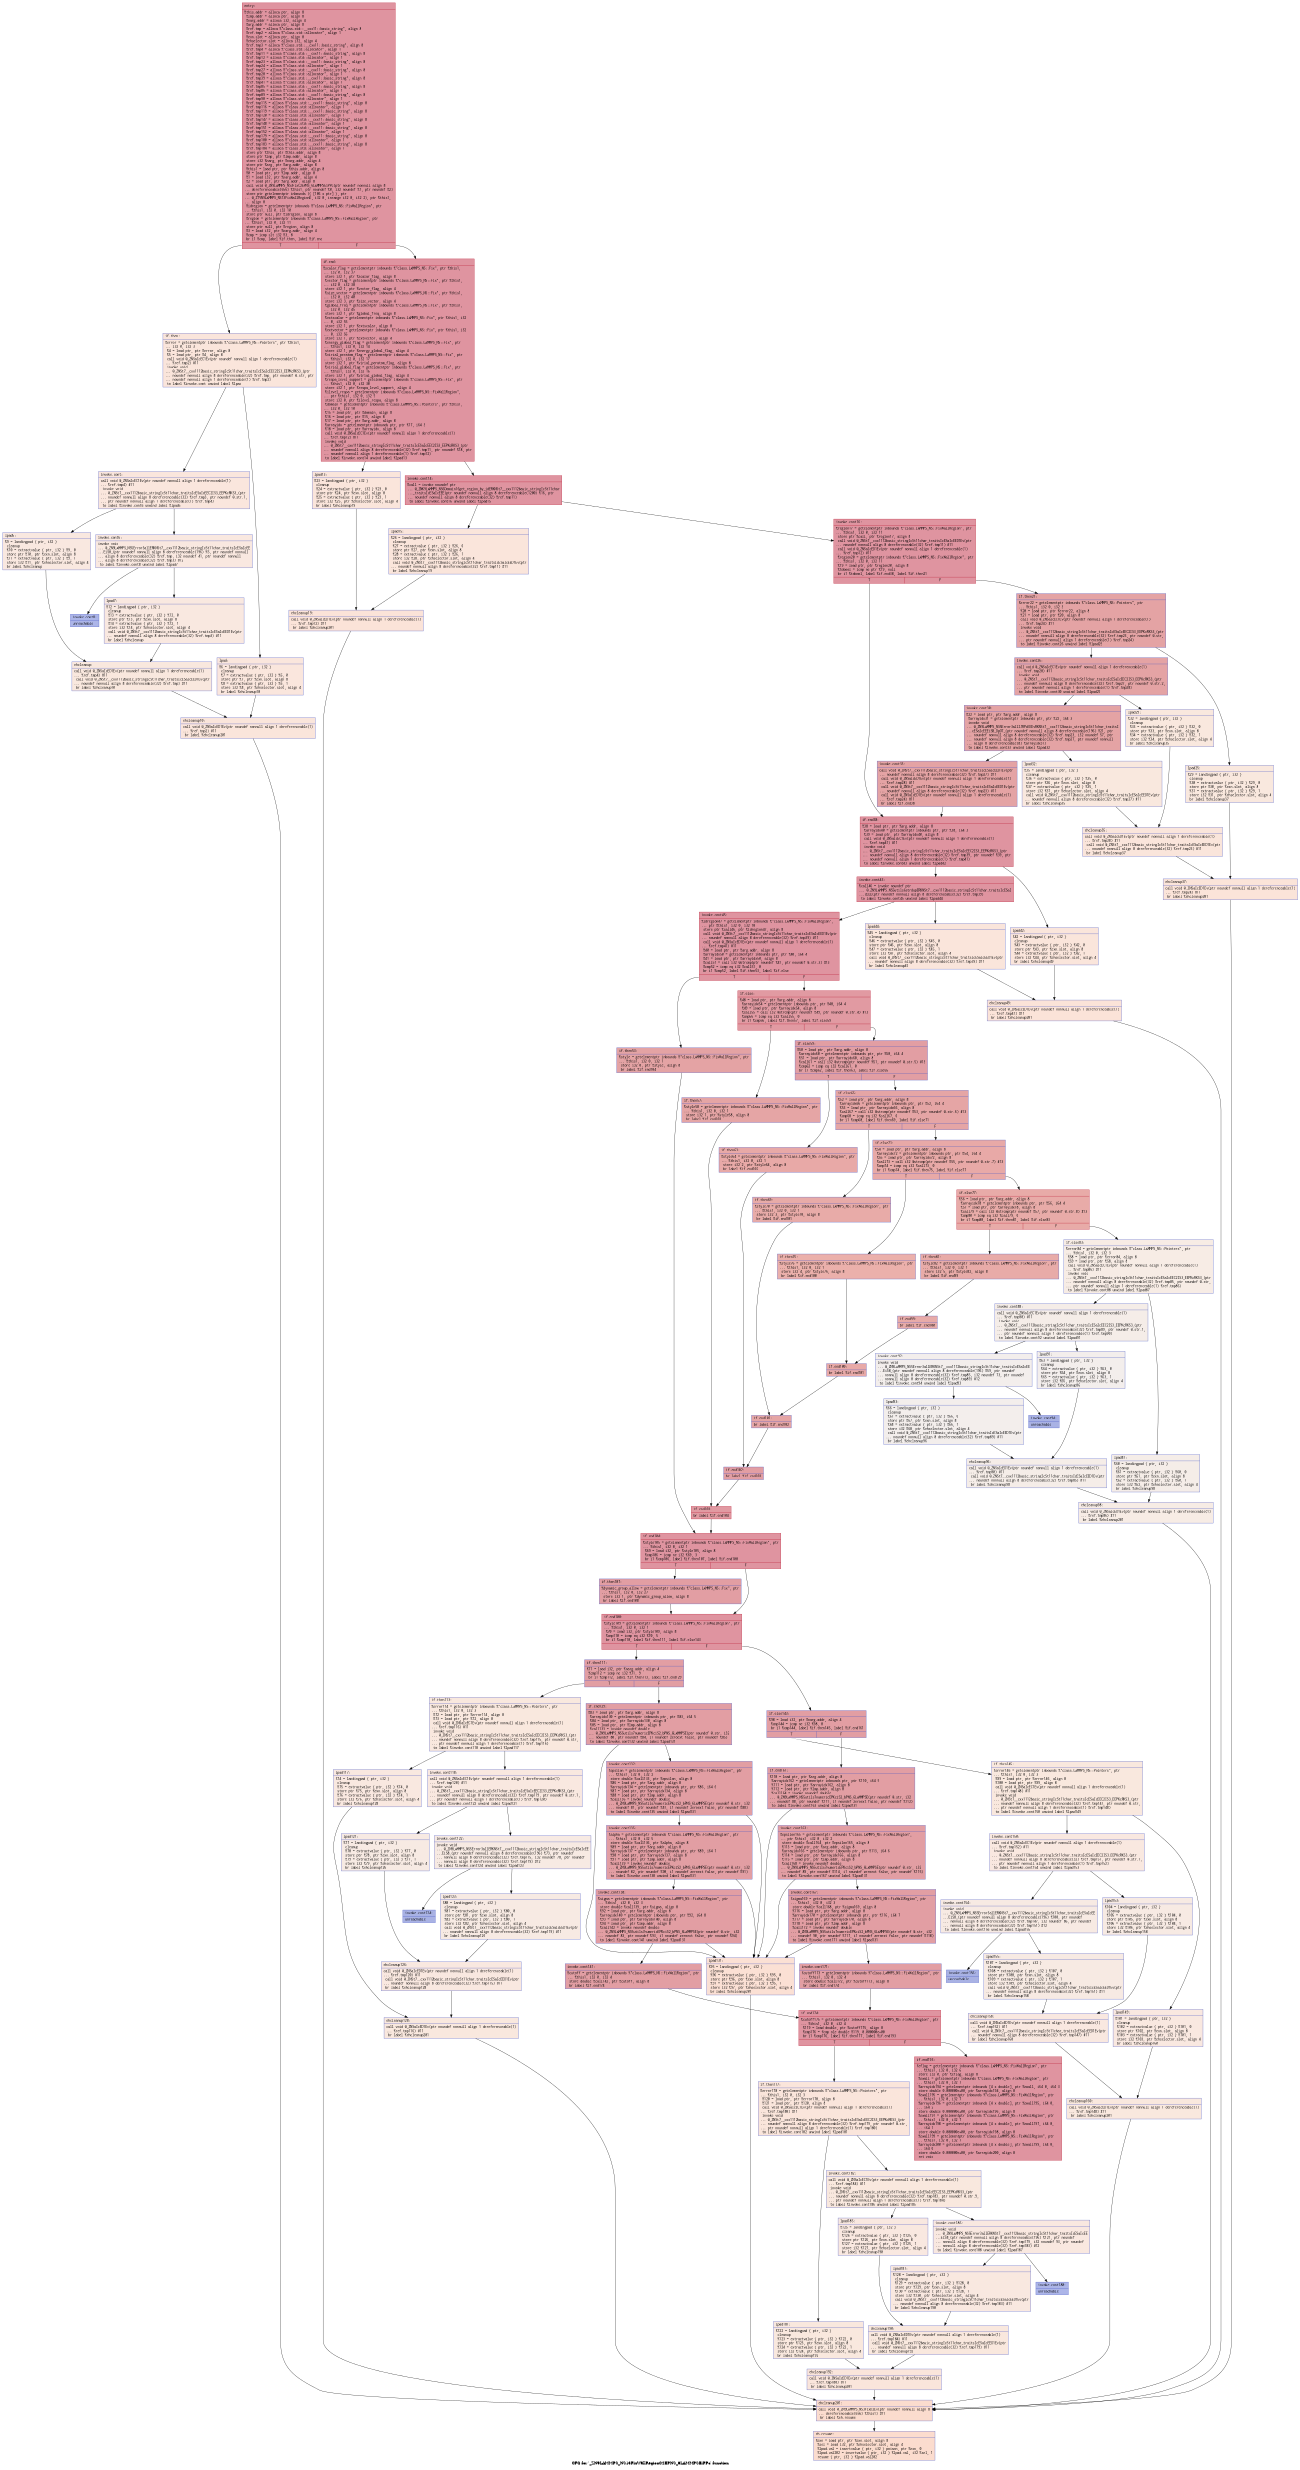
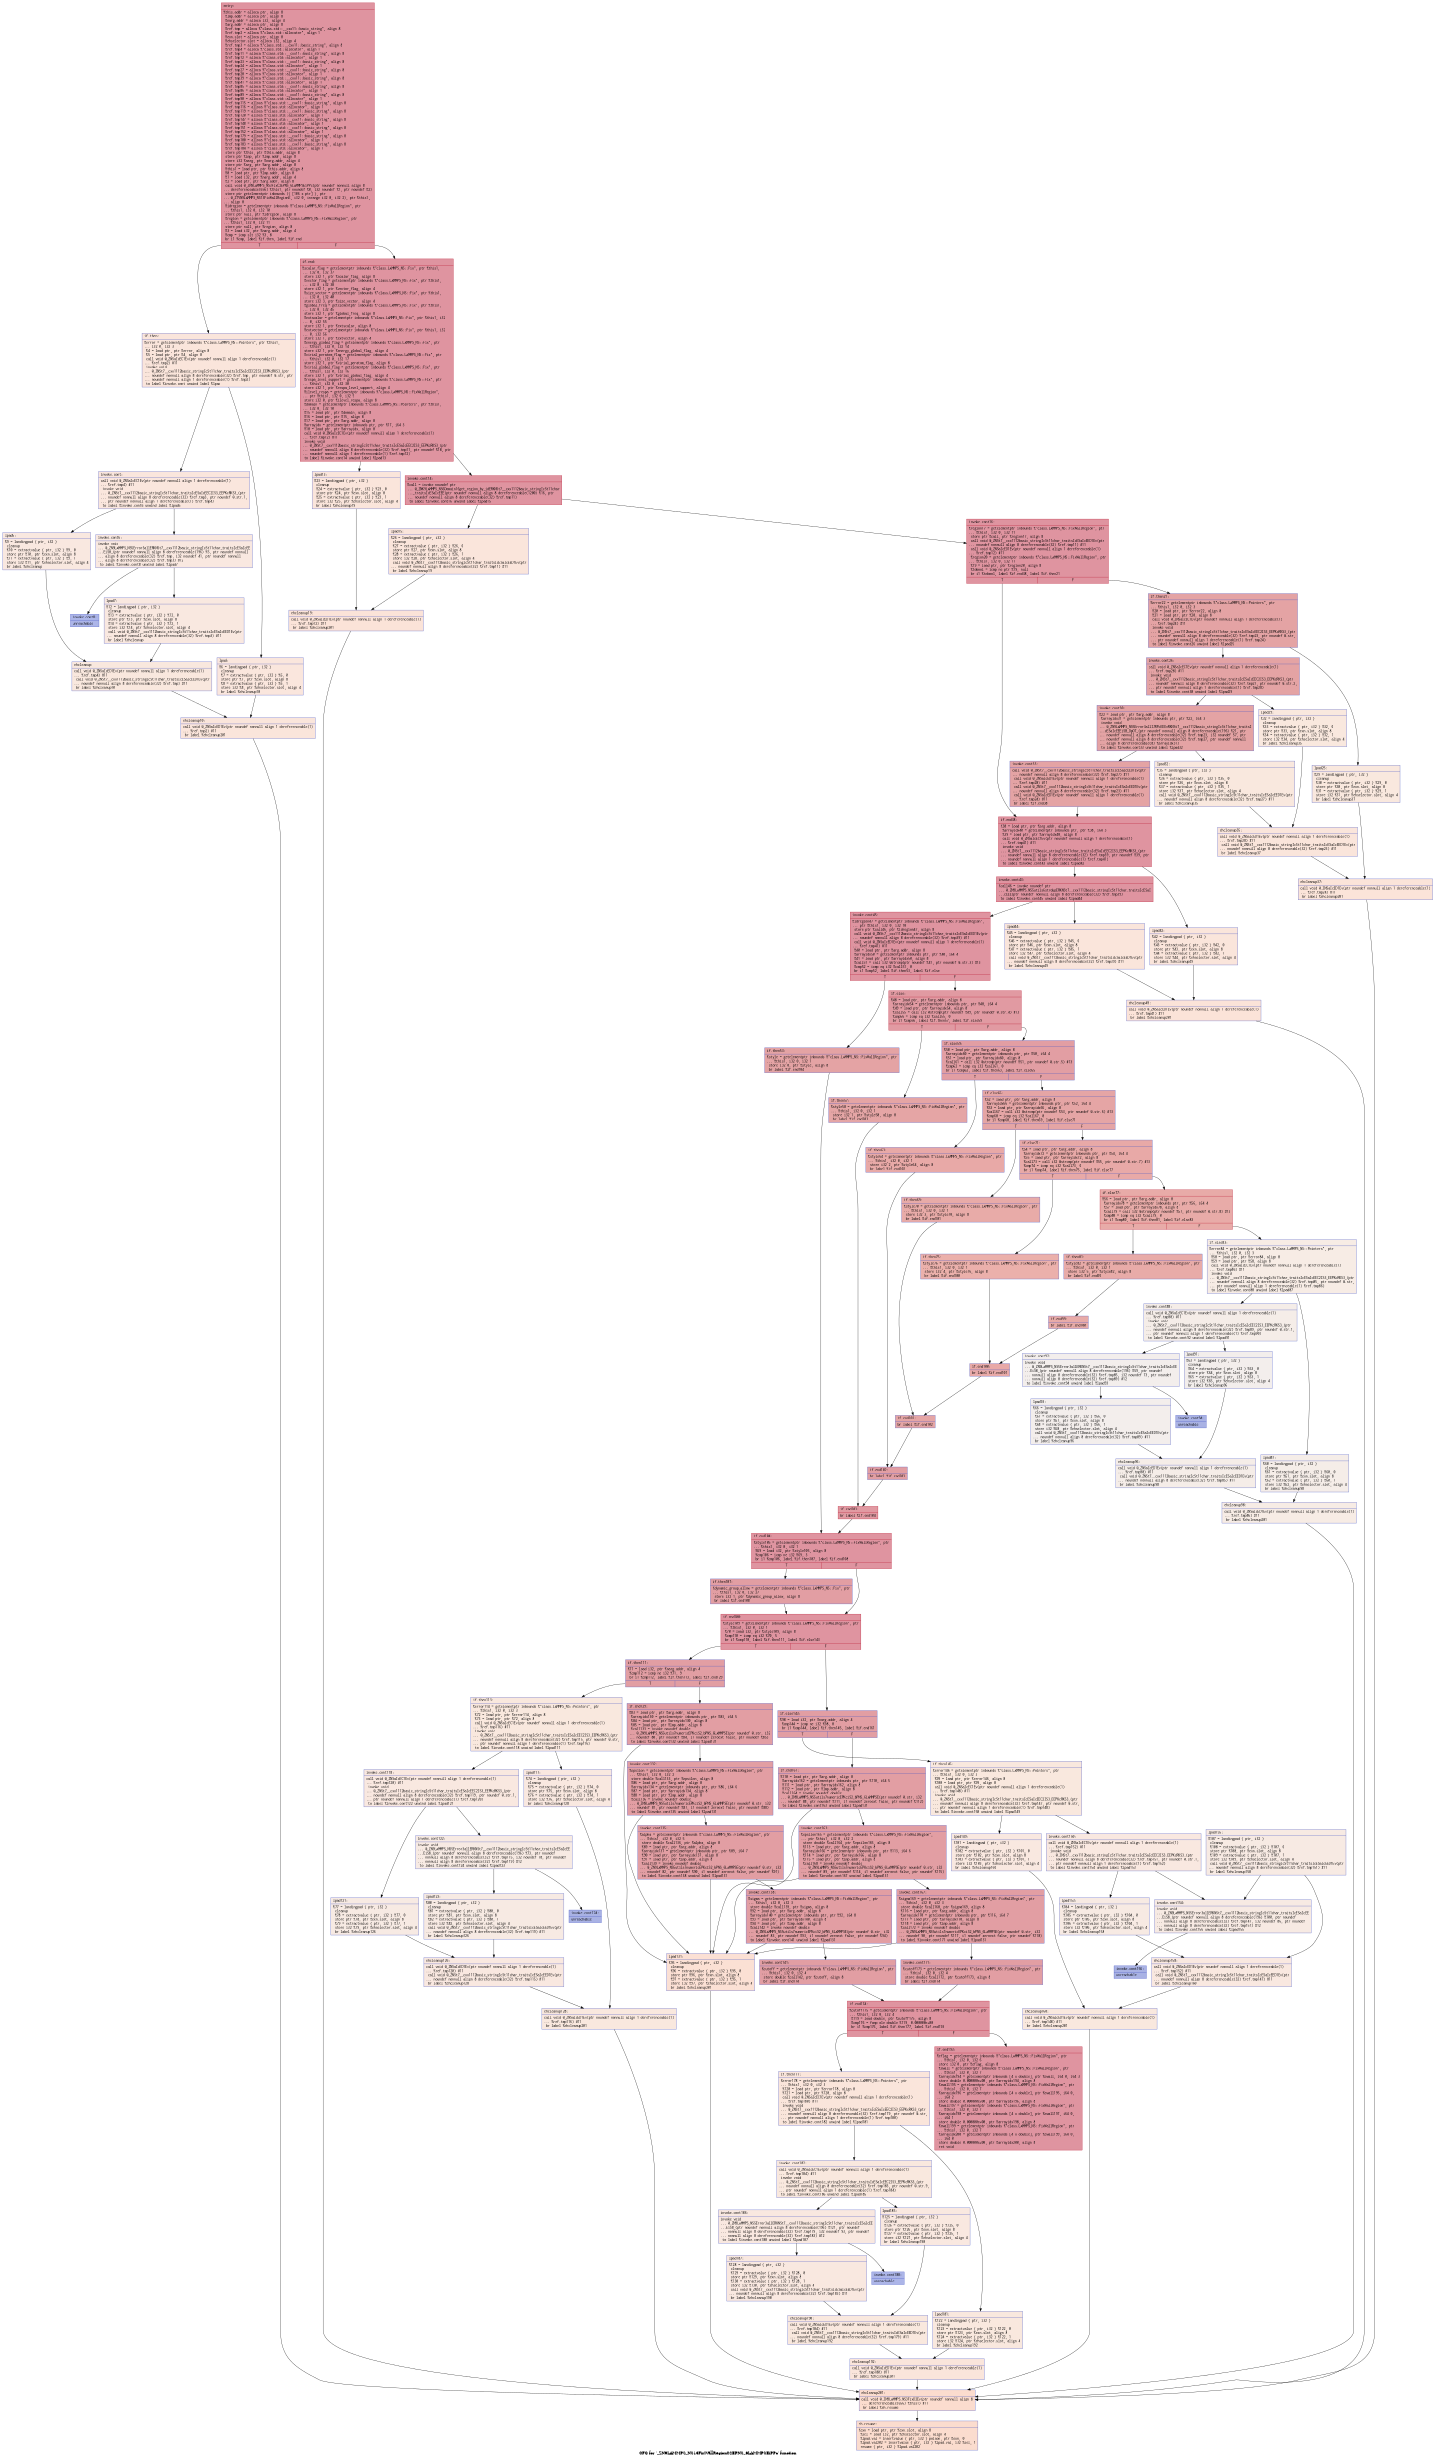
(1034, 1942) -> (1253, 1886)
